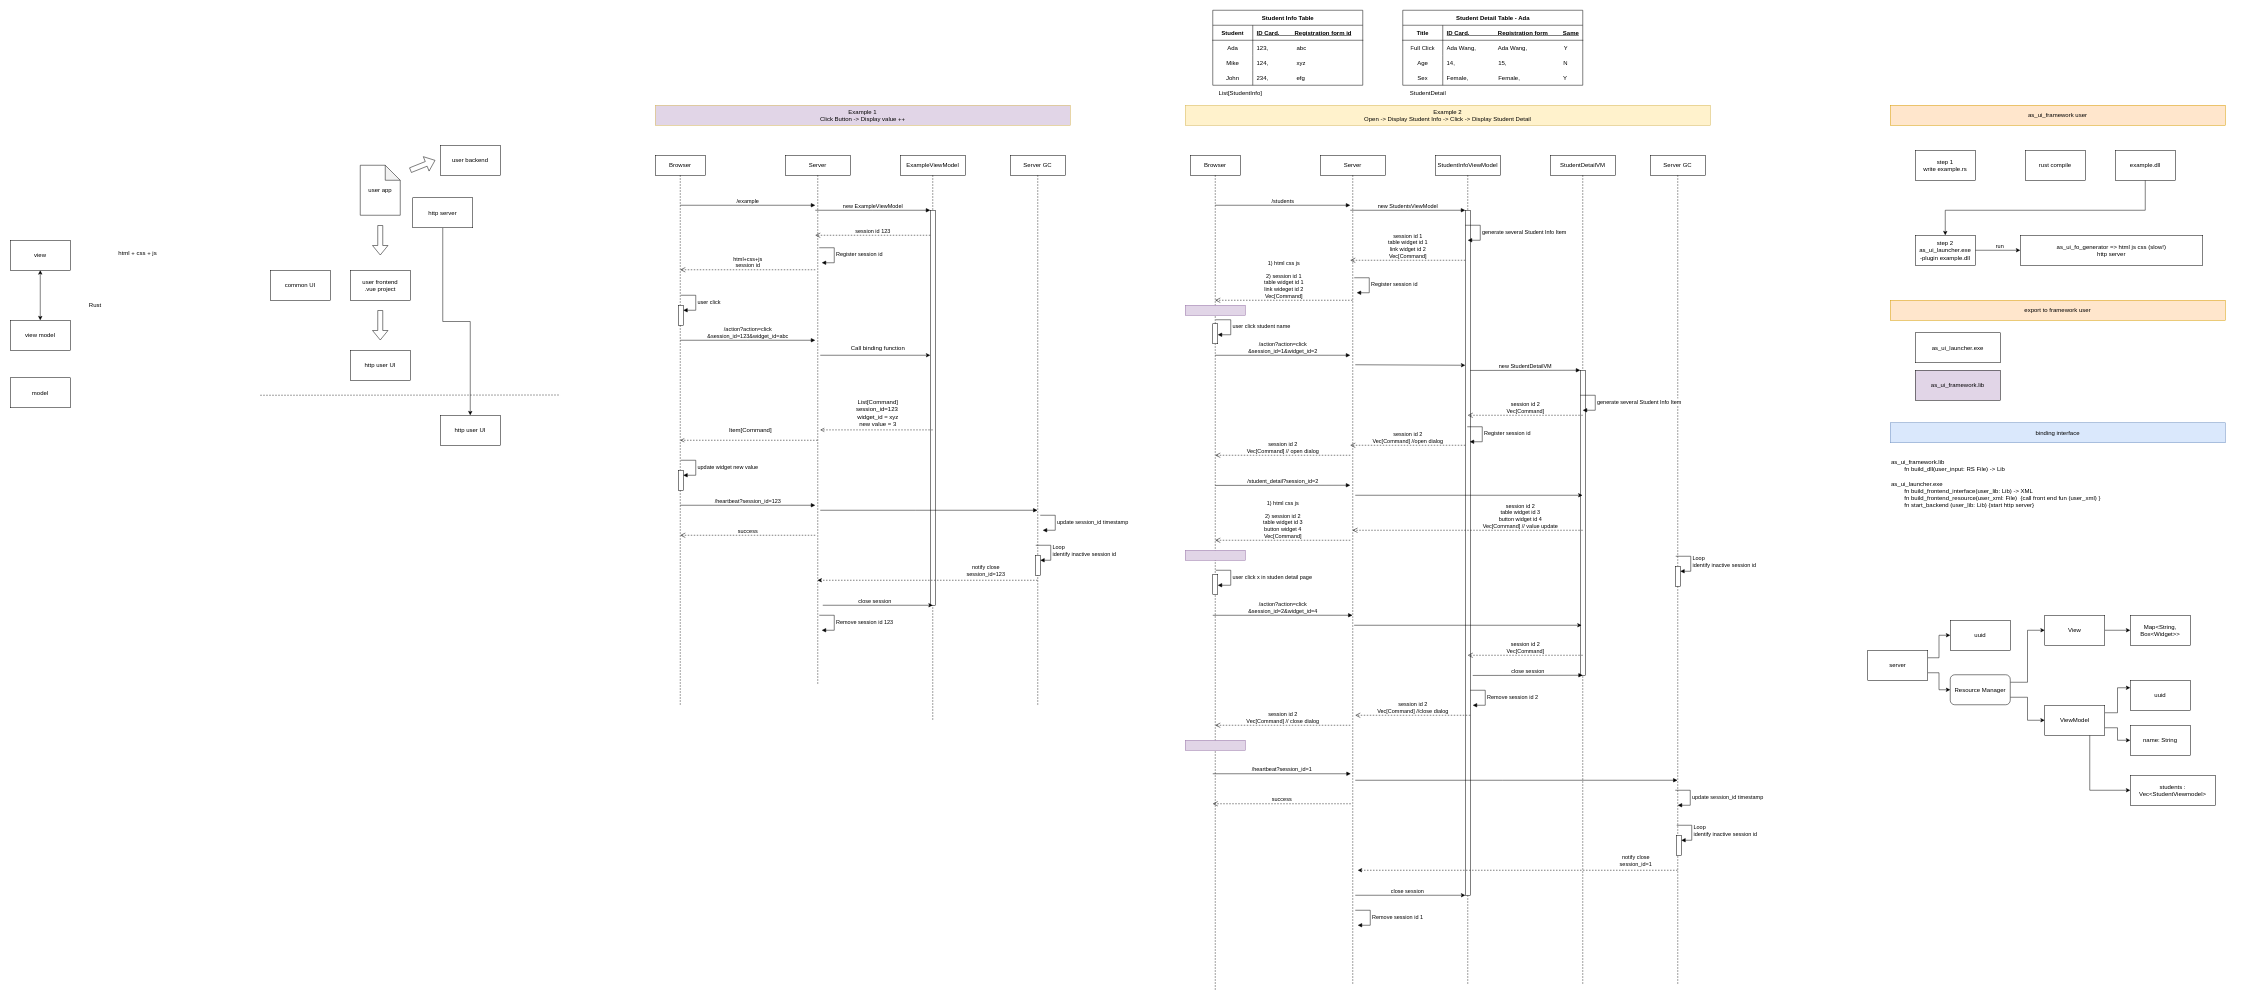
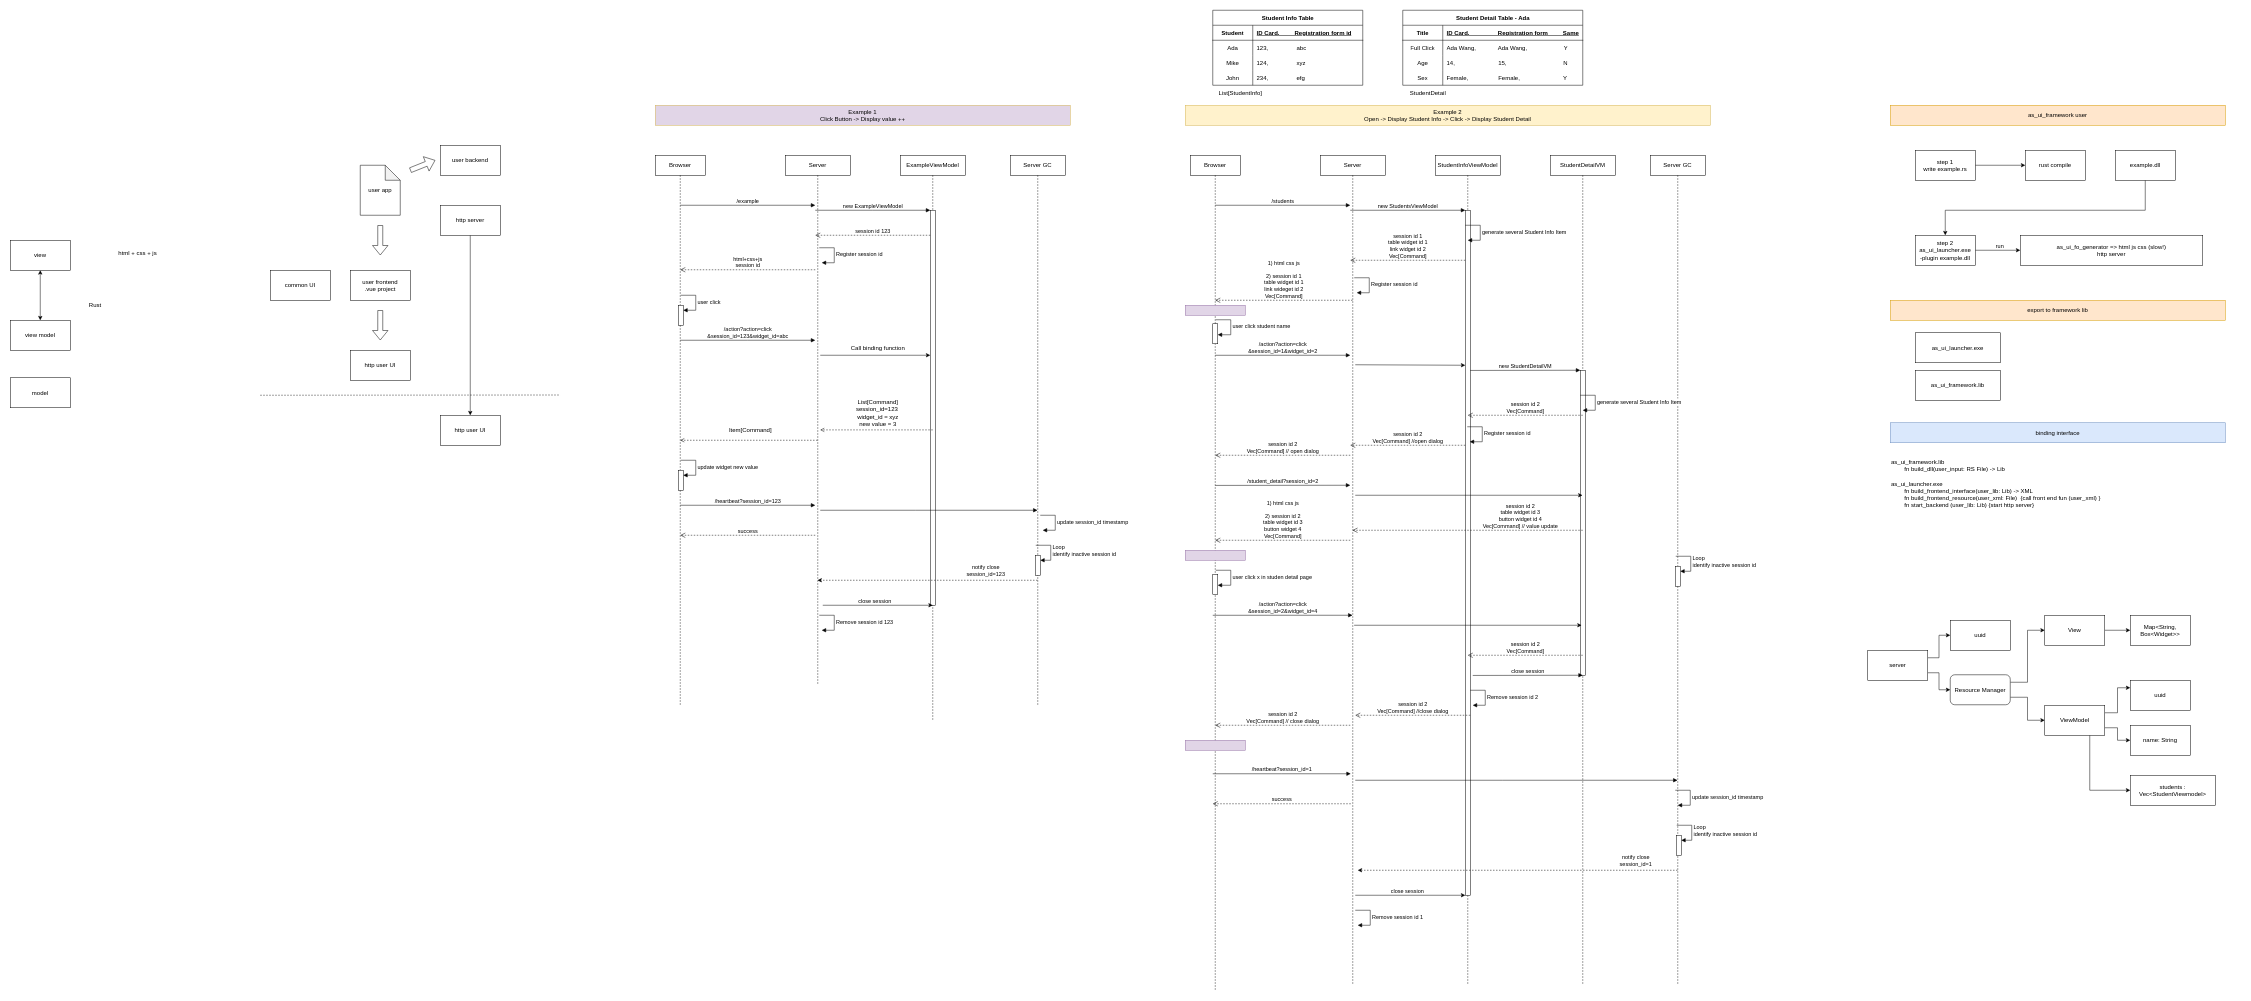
none -> (2020, 165)
(443, 213) -> (470, 220)
(2058, 310) -> (2058, 310)
(1958, 385) -> (1958, 385)
